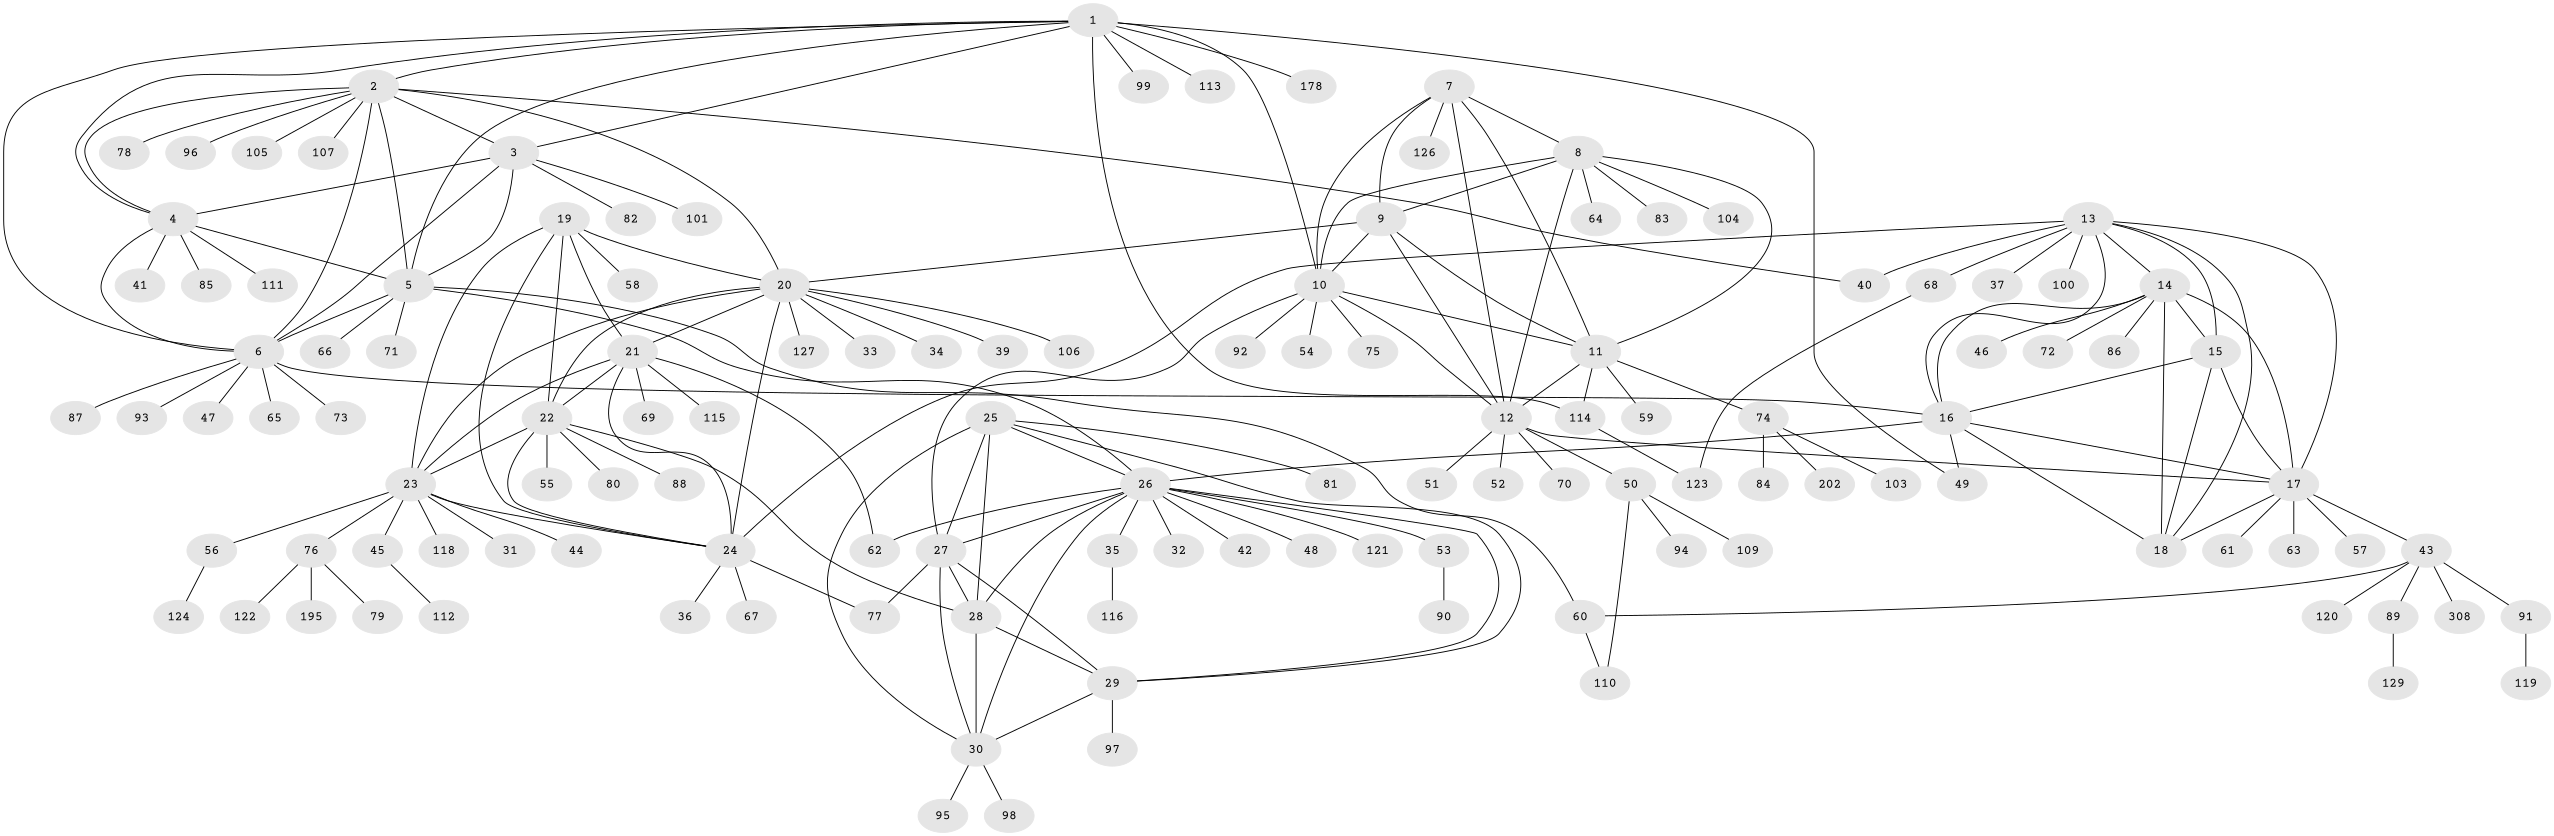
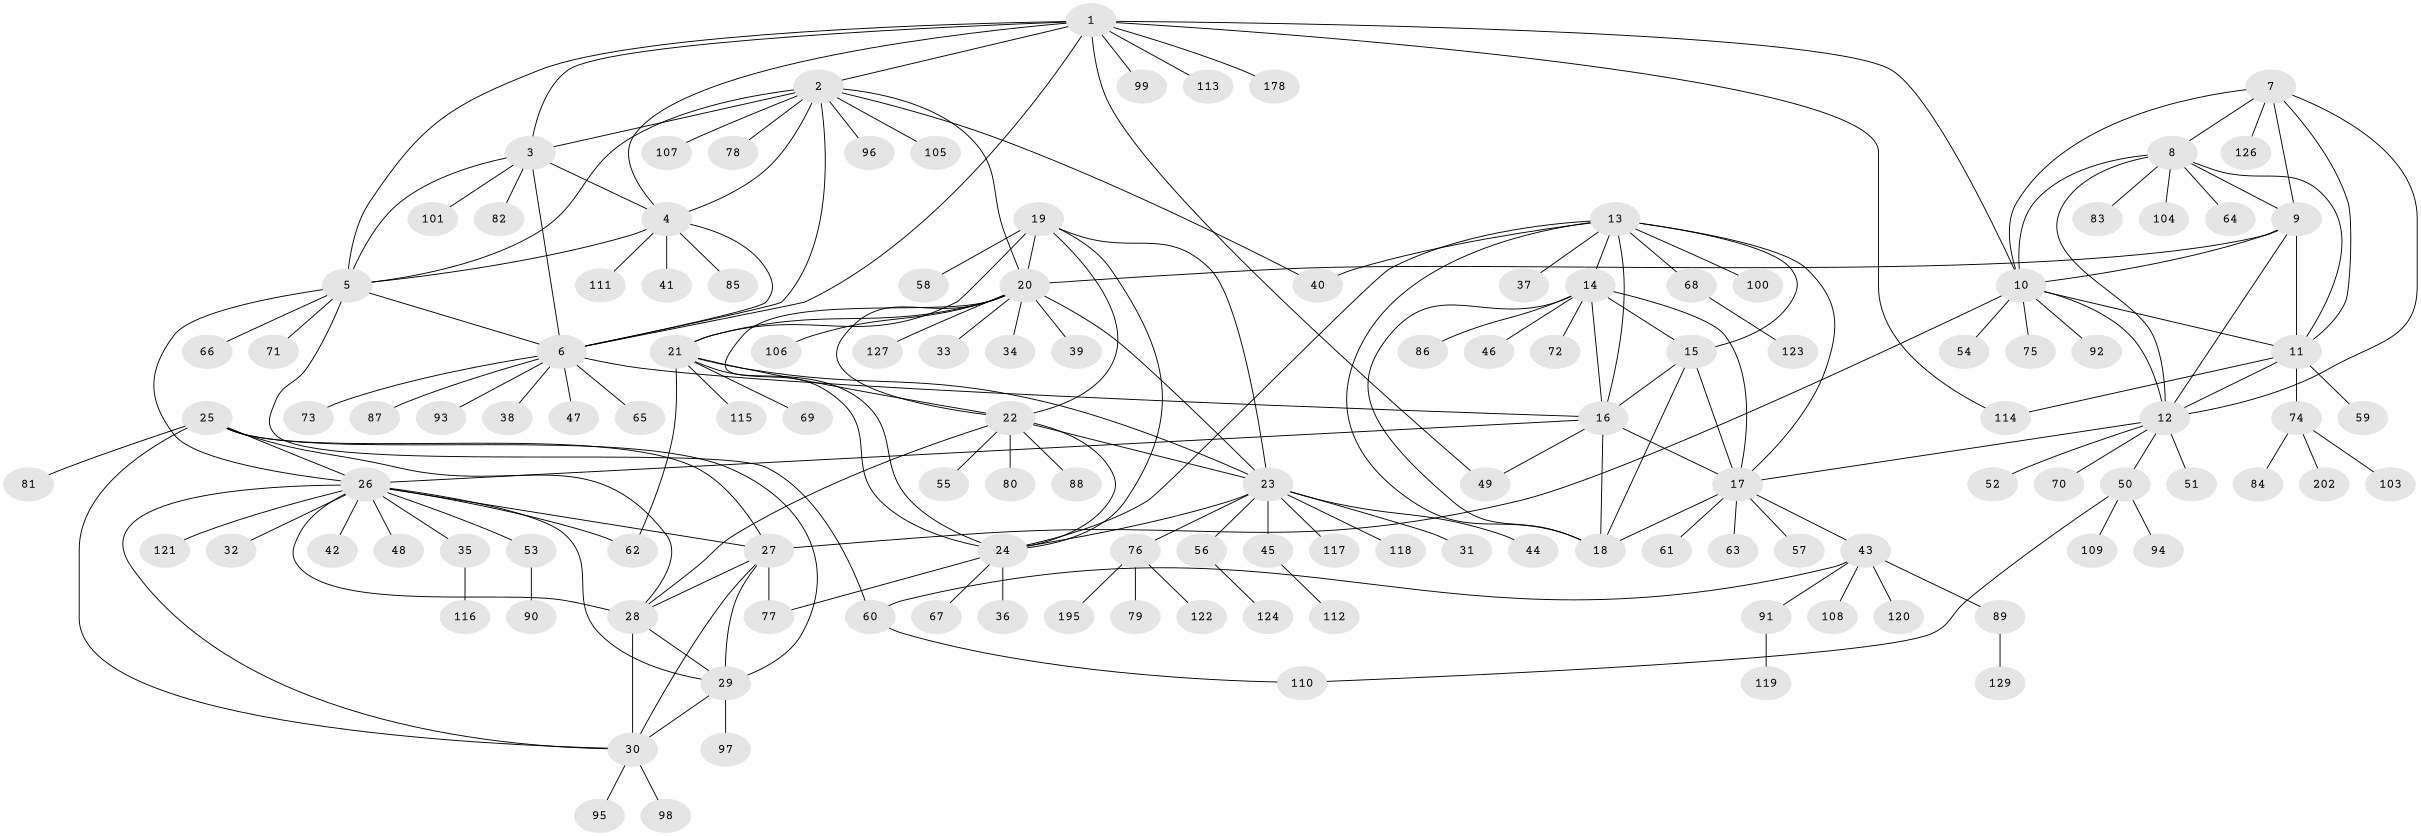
none -> (507, 418)
(1640, 452) -> none
none -> (1334, 551)
(2460, 617) -> (1832, 617)
